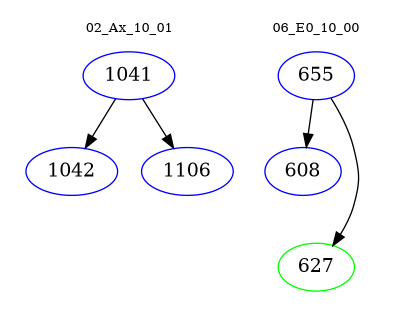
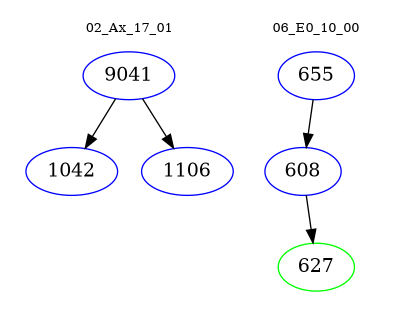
(130, 29) -> (130, 29)
(129, 76) -> (129, 76)
(357, 165) -> (309, 212)
